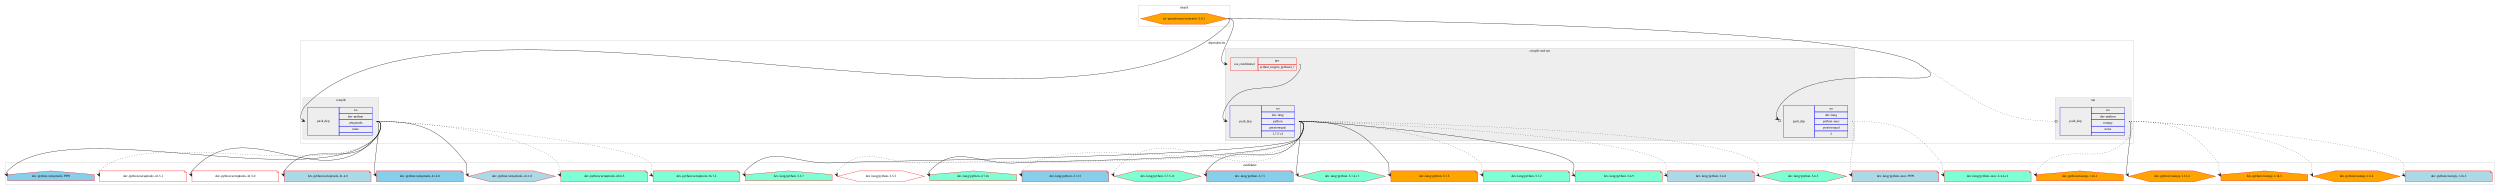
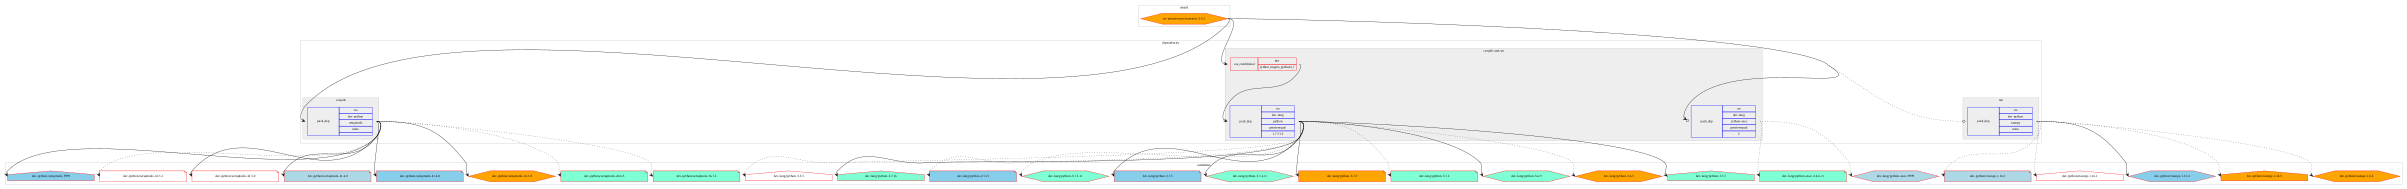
(512, 176) -> (512, 176)
(881, 176) -> (789, 176)
(1619, 176) -> (1527, 176)
(1711, 176) -> none
(1803, 176) -> (1619, 176)
(1895, 176) -> (1895, 176)
(2080, 176) -> (2080, 176)
(2172, 176) -> (2172, 176)
